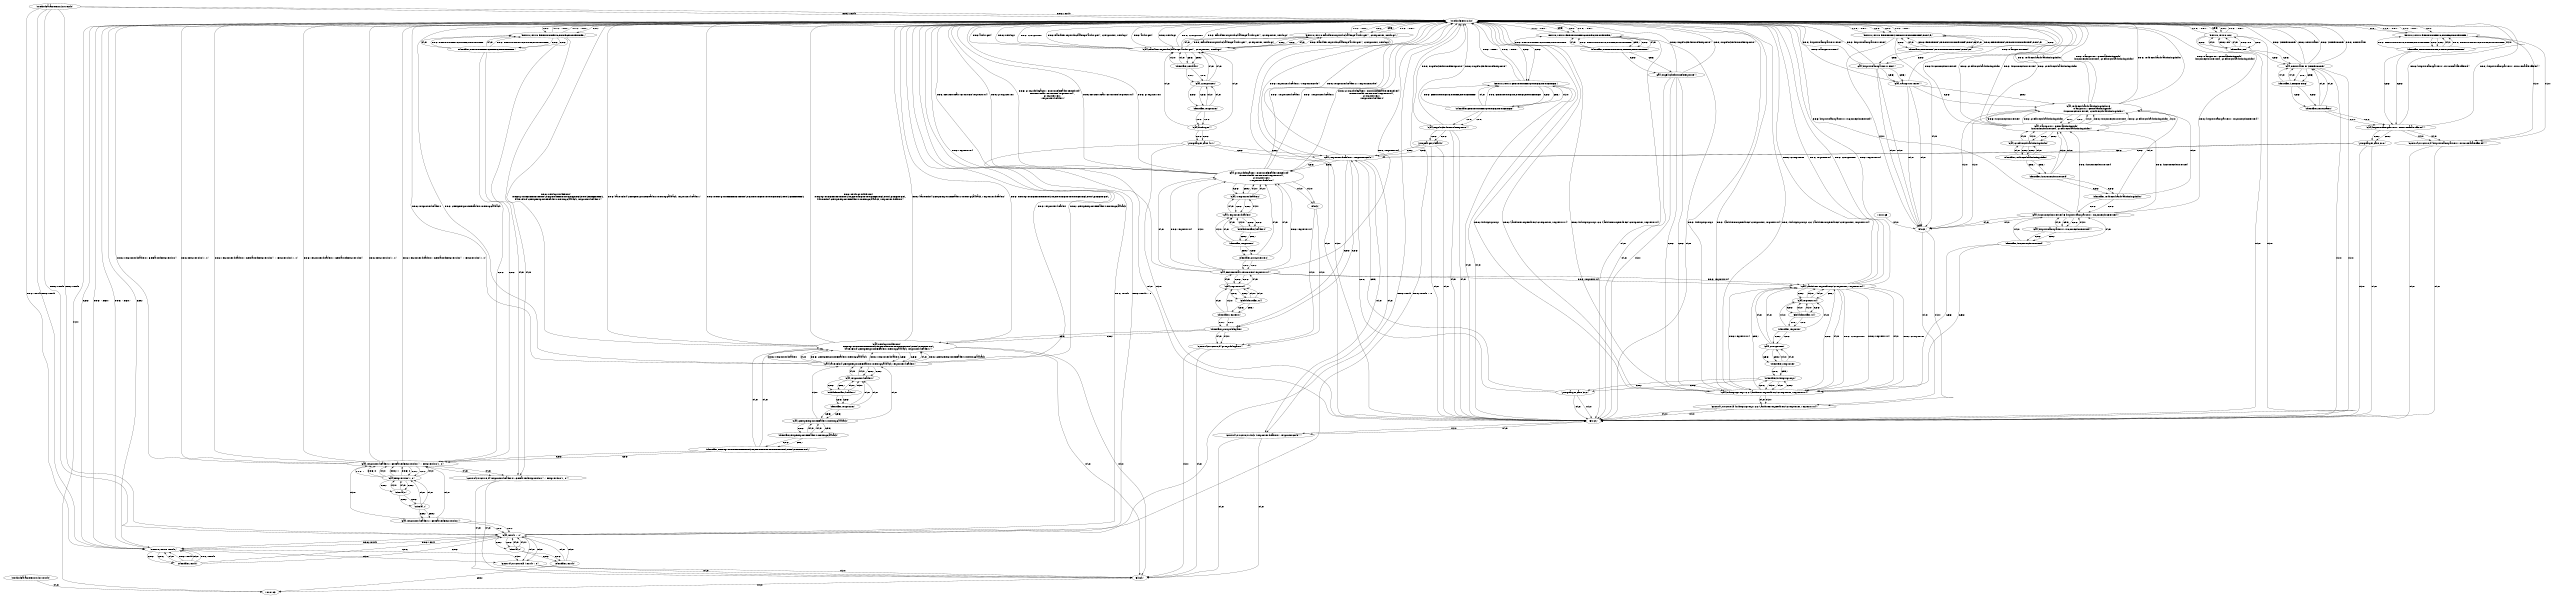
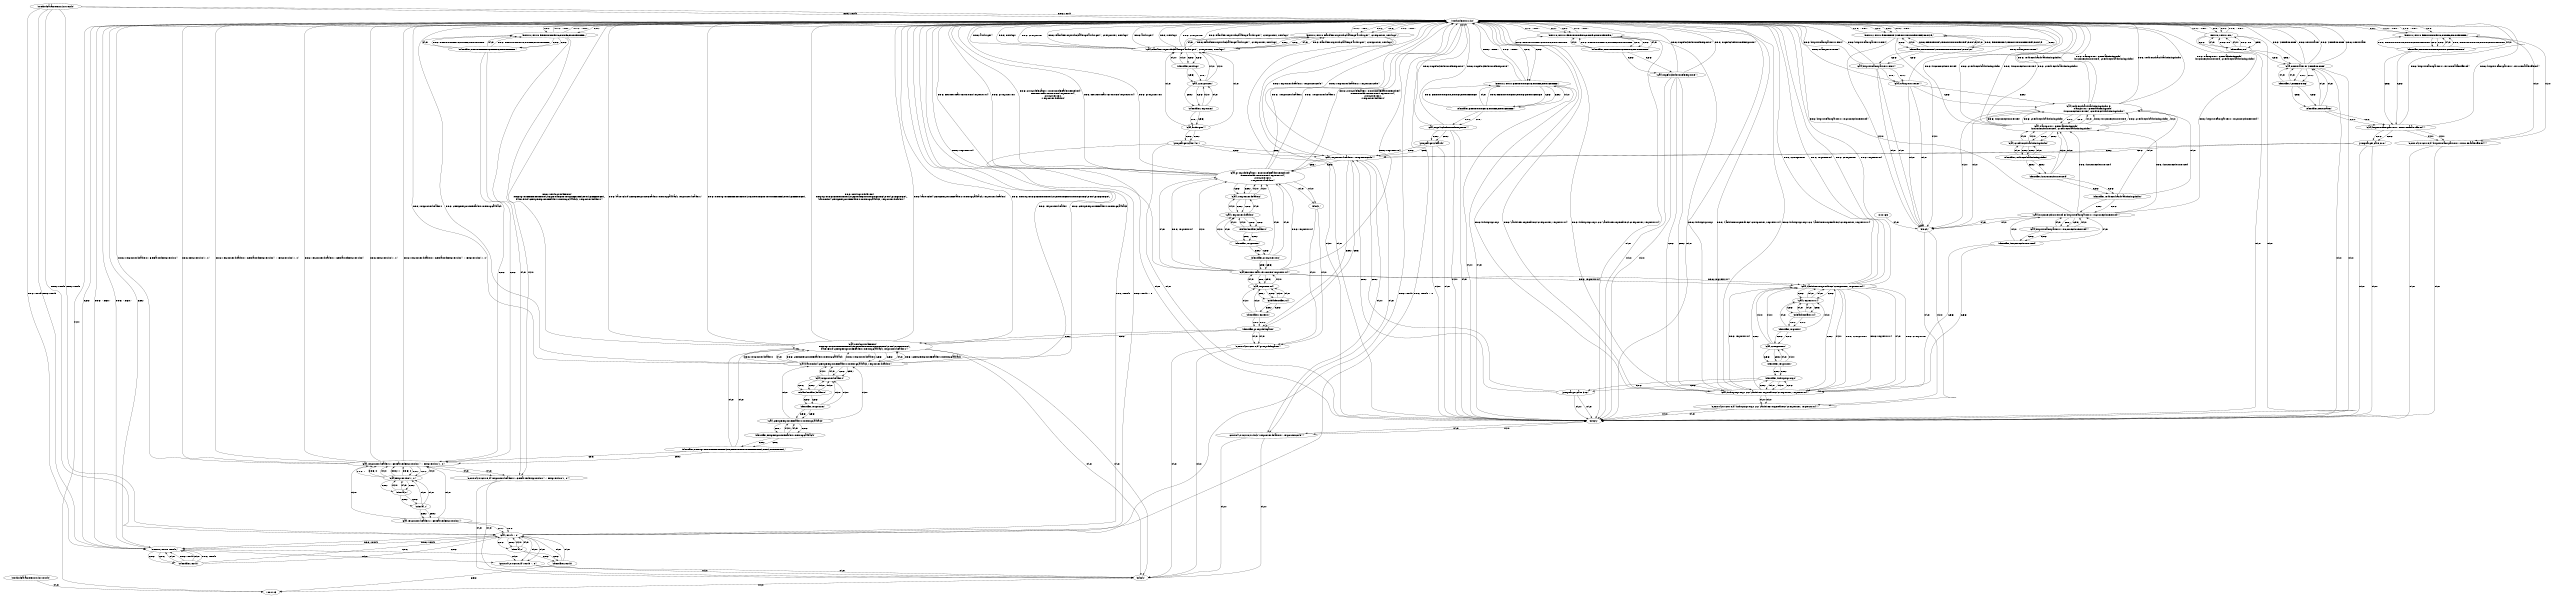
(1187, 66) -> (1188, 66)
